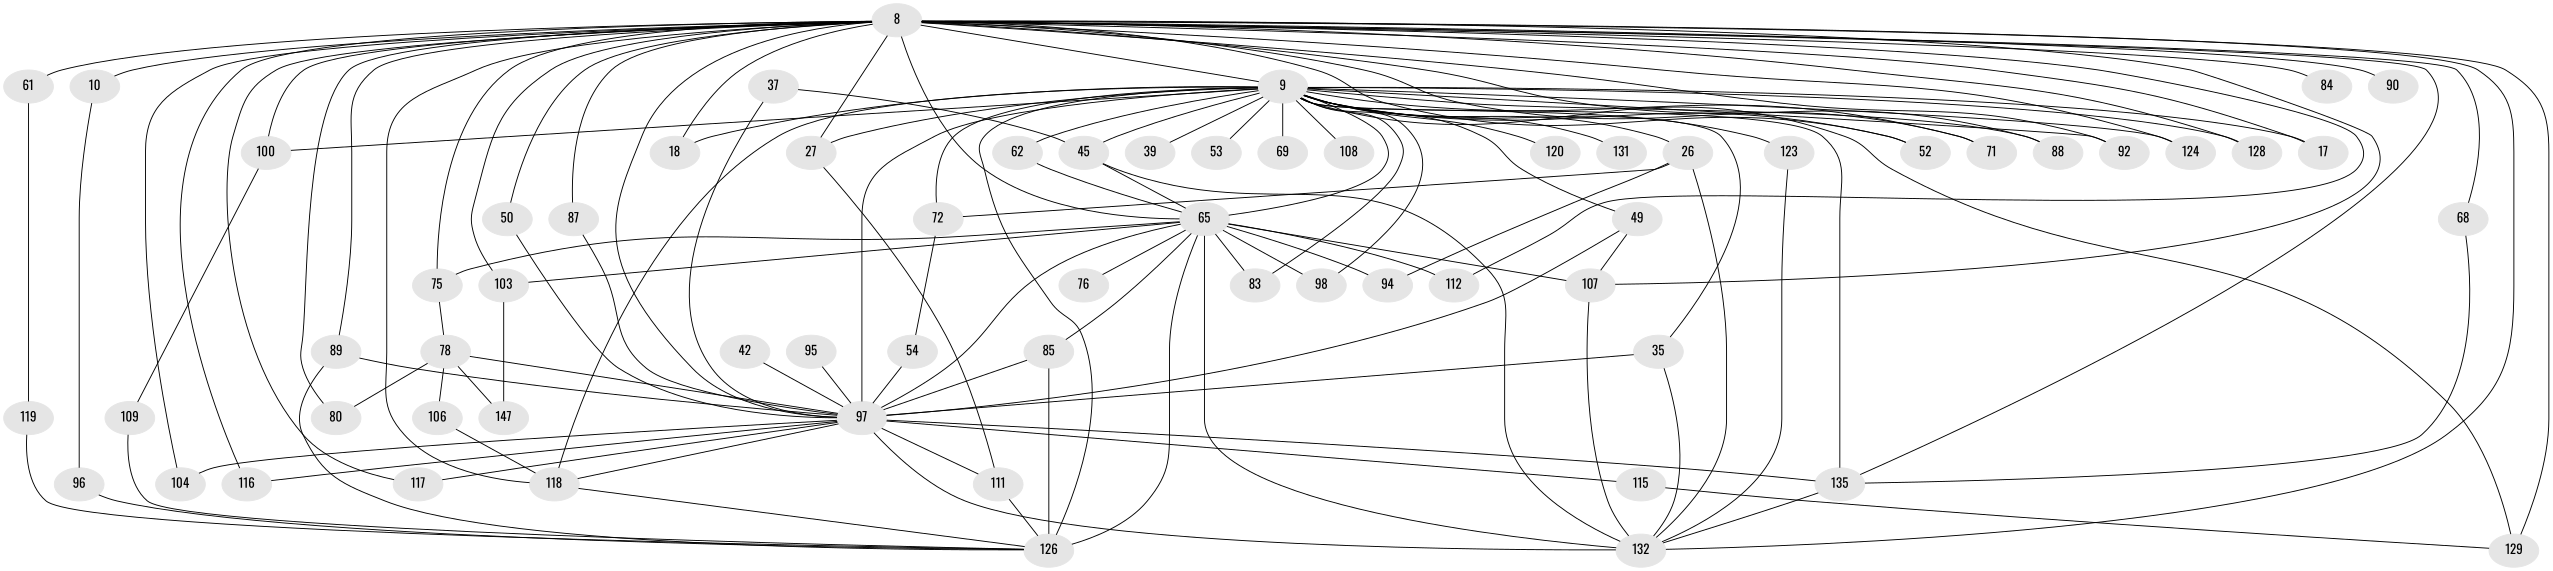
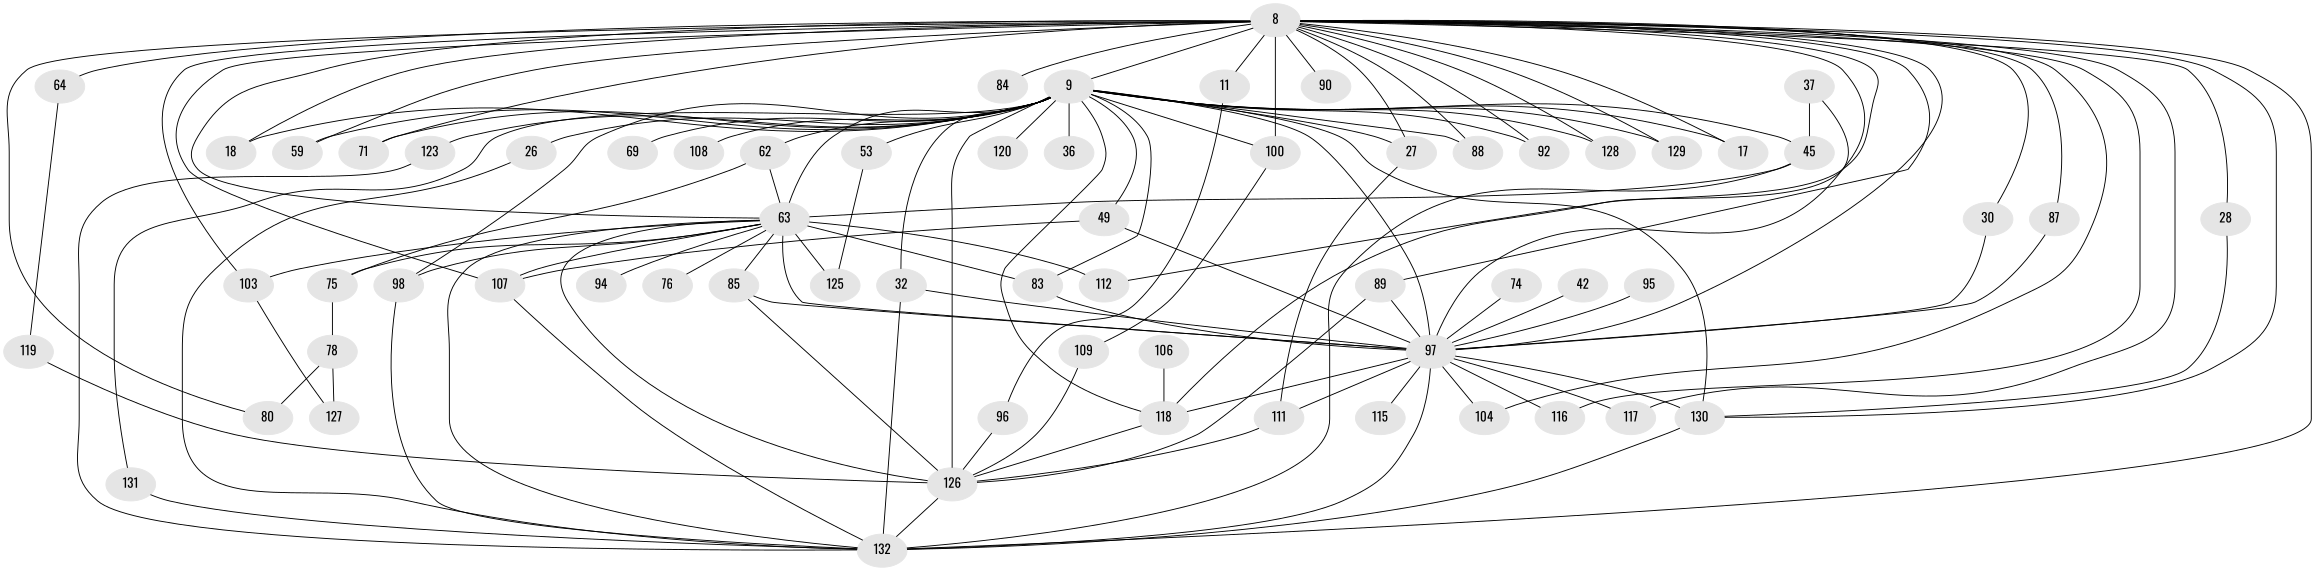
(524, 63) -> (549, 219)
(29, 87) -> (60, 87)
(95, 87) -> (1225, 87)
(1150, 153) -> (1069, 153)
(1925, 153) -> (297, 153)
(2191, 153) -> none
(1537, 218) -> none
(507, 219) -> (1988, 219)
(938, 219) -> none
(1204, 219) -> (785, 219)
(2463, 219) -> (2226, 219)
none -> (835, 285)
(913, 352) -> (1517, 285)
(1658, 352) -> (901, 285)
(626, 381) -> (1229, 334)
(442, 385) -> none
(504, 418) -> (334, 418)
(1840, 484) -> (1700, 418)
none -> (434, 498)
none -> (917, 518)
(2056, 520) -> none
none -> (502, 534)
